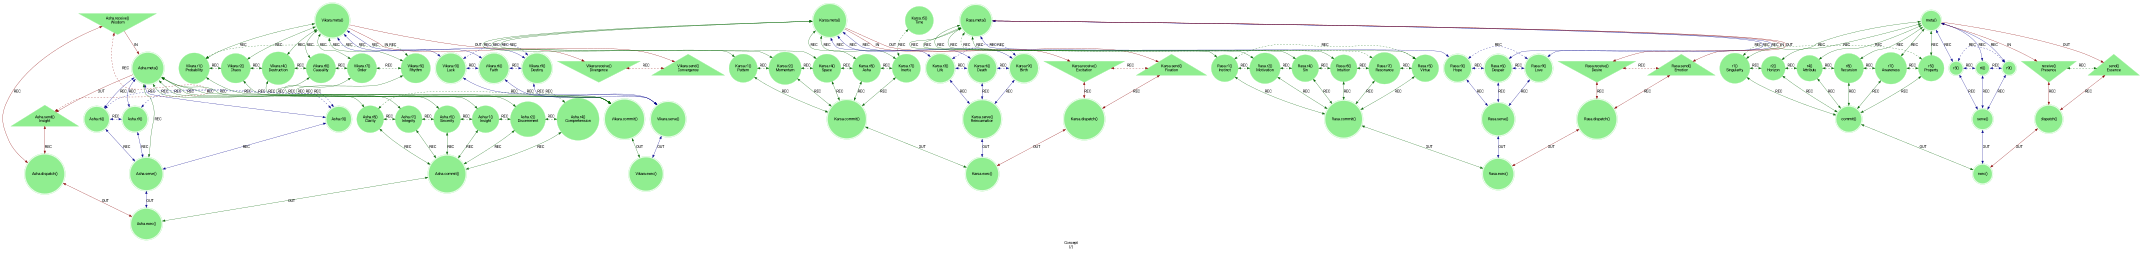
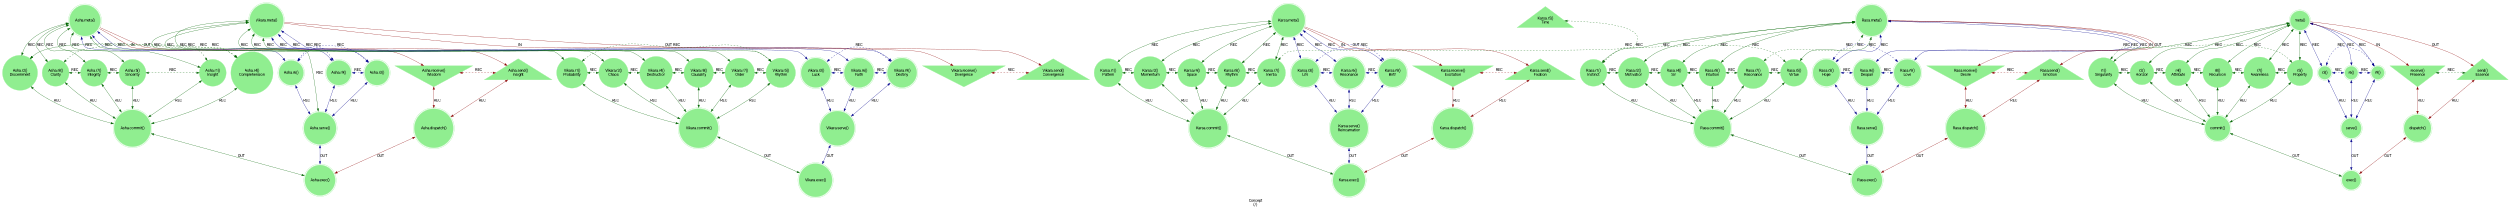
(919, 21) -> (1545, 21)
(131, 41) -> (259, 50)
(867, 68) -> (1232, 73)
(982, 68) -> (1349, 73)
